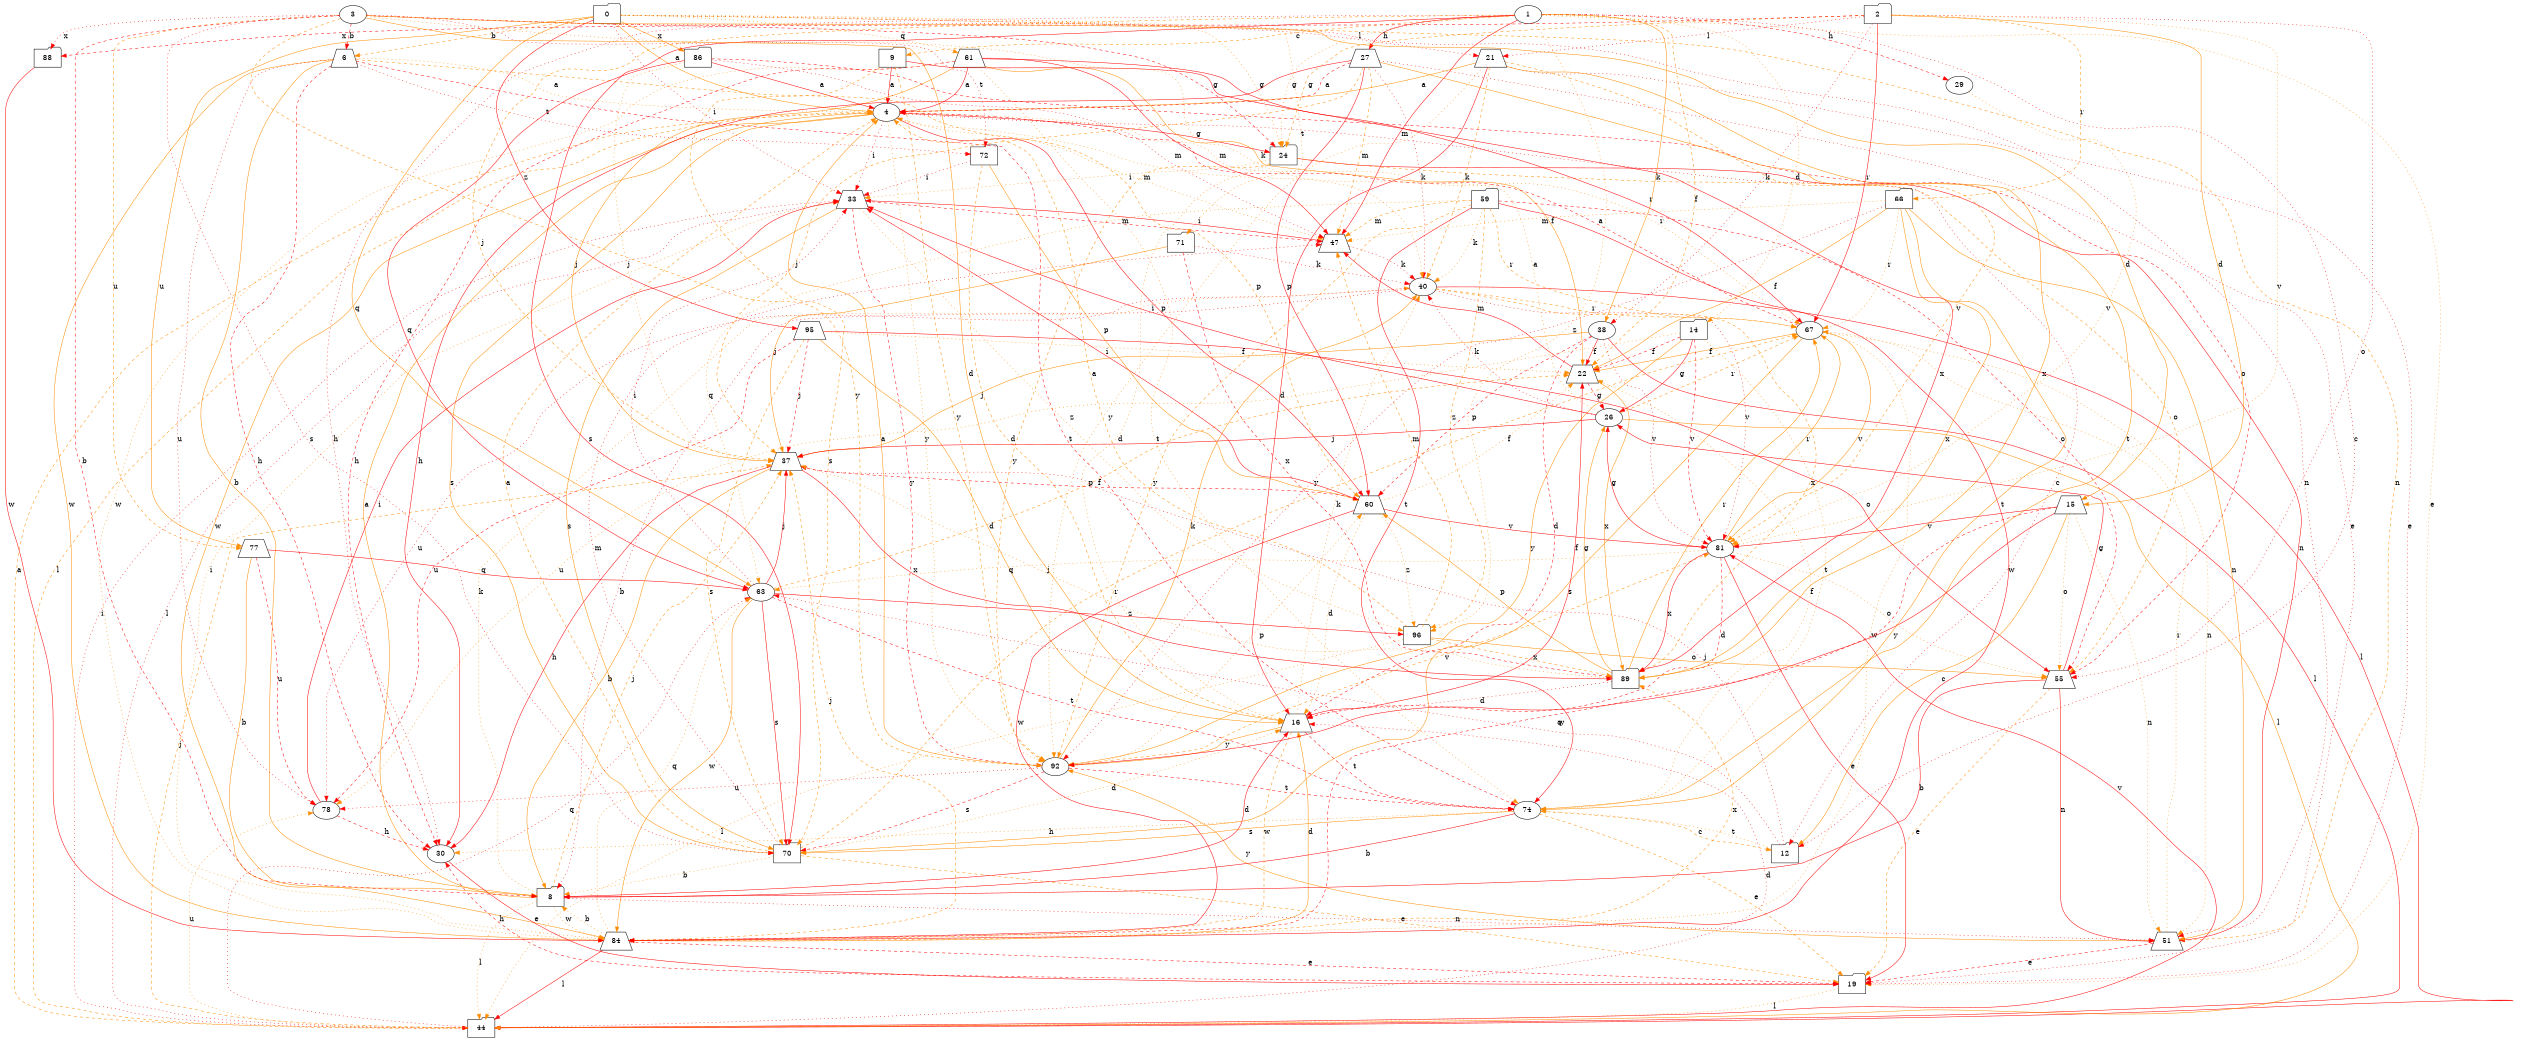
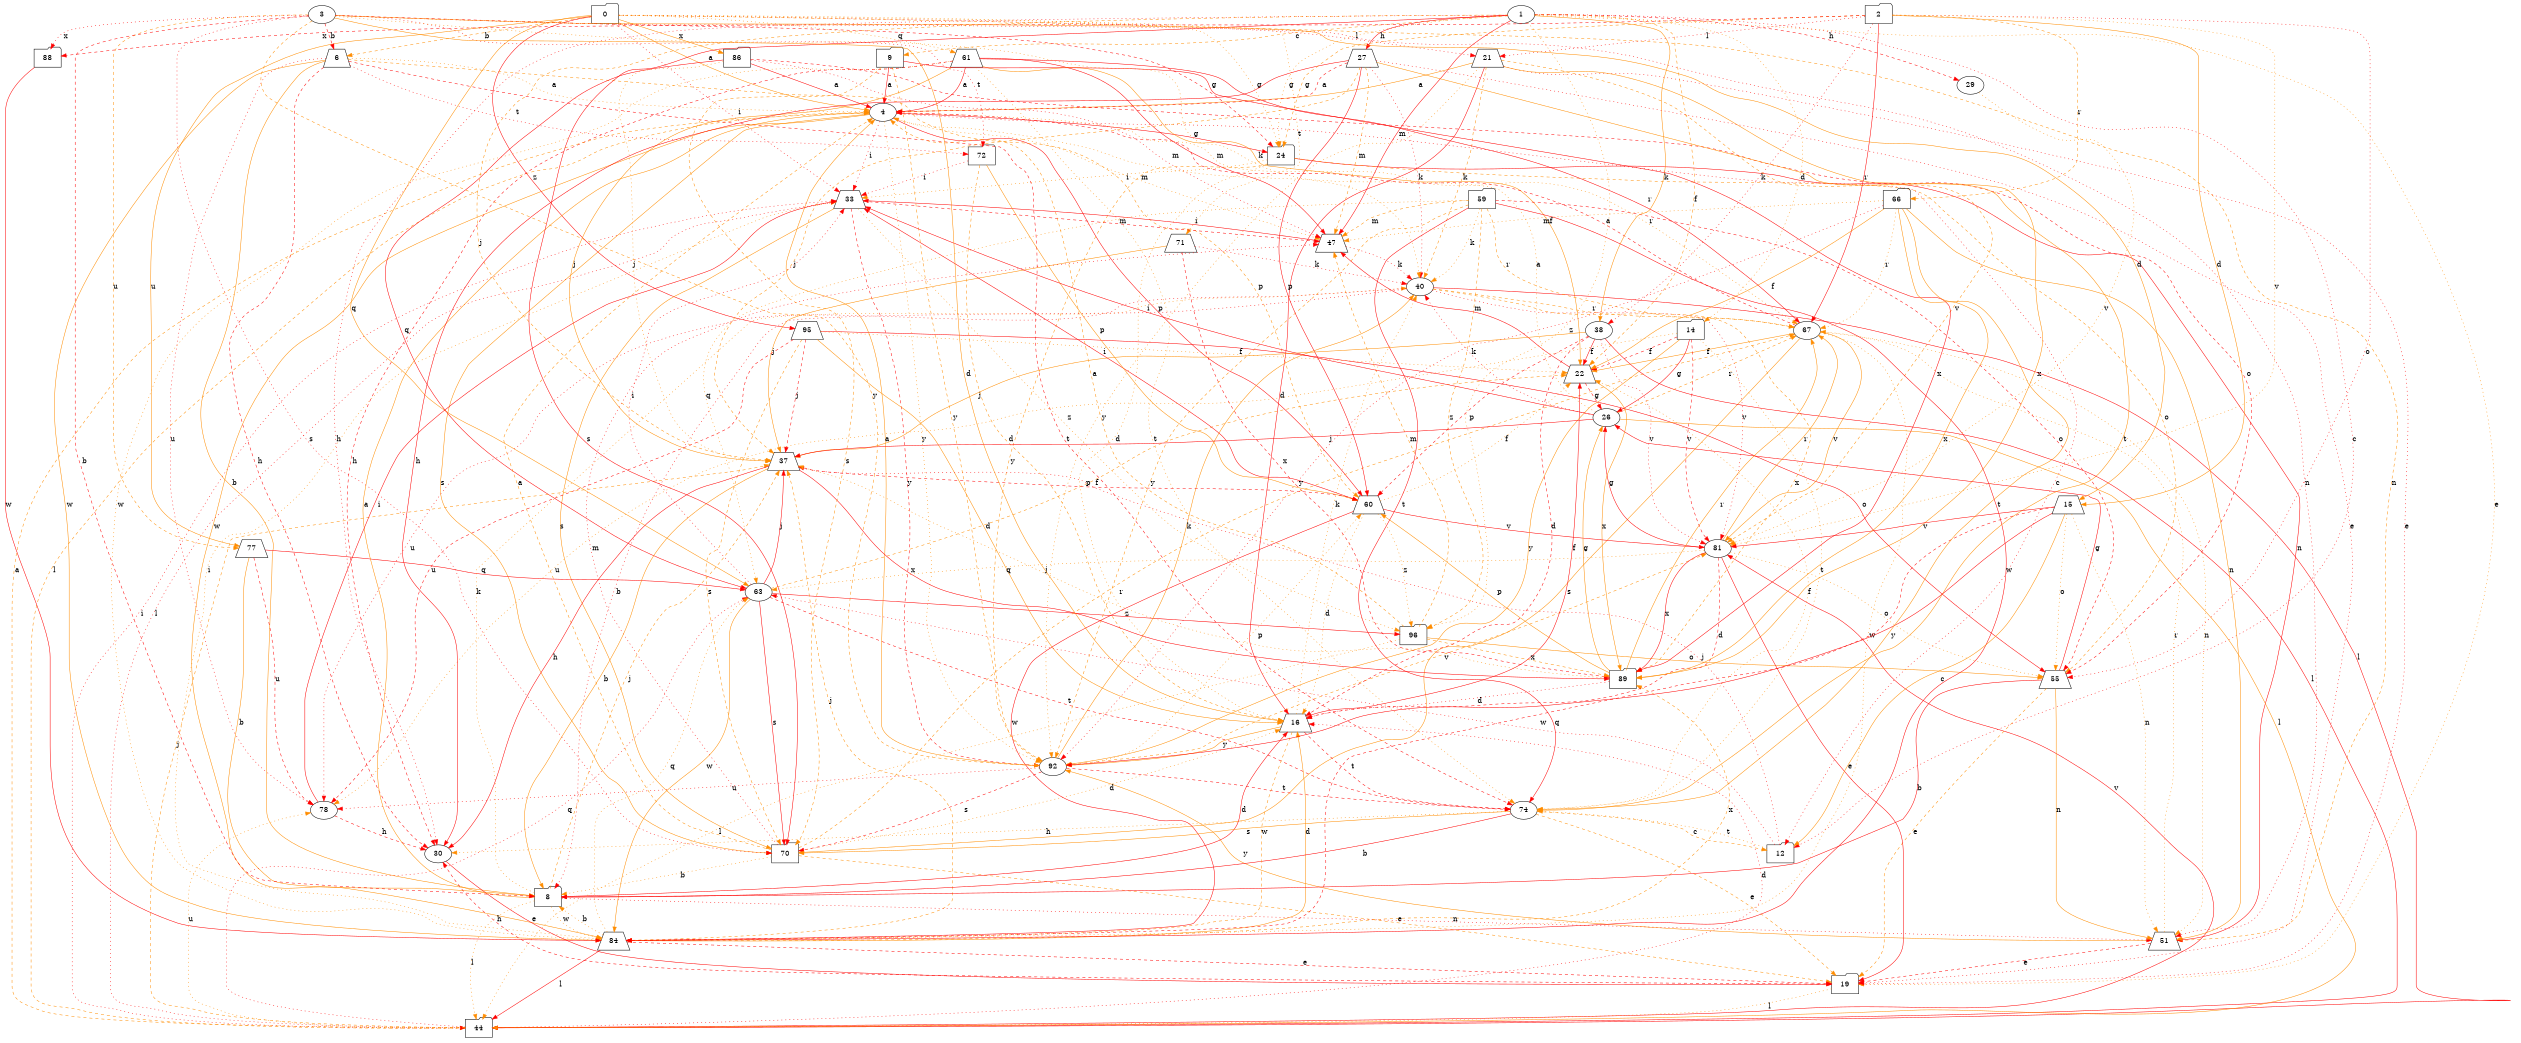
(1181, 243) -> (1181, 243)
(2061, 847) -> (2056, 845)
